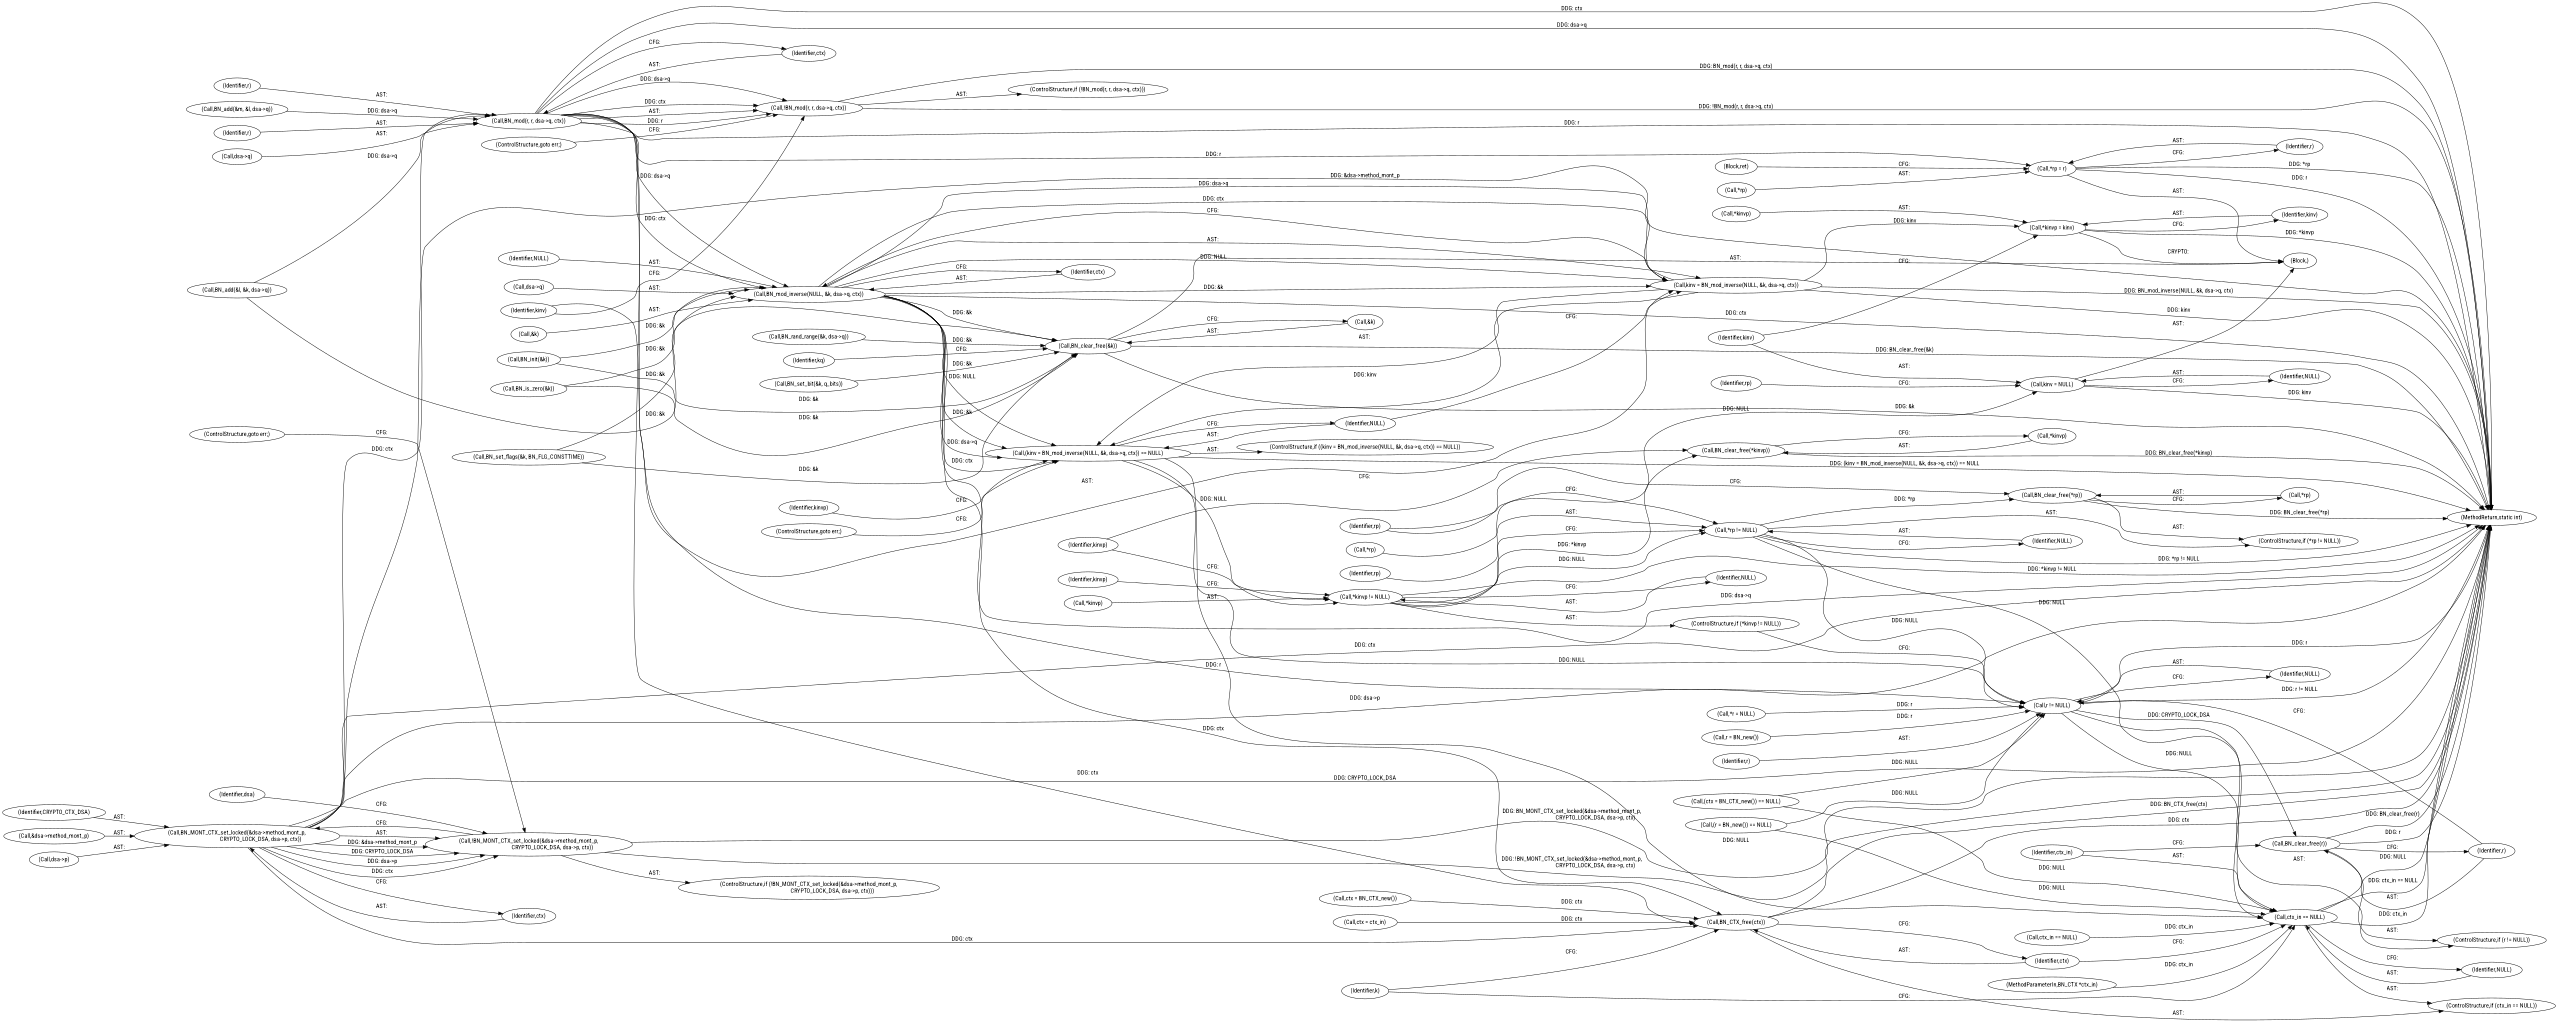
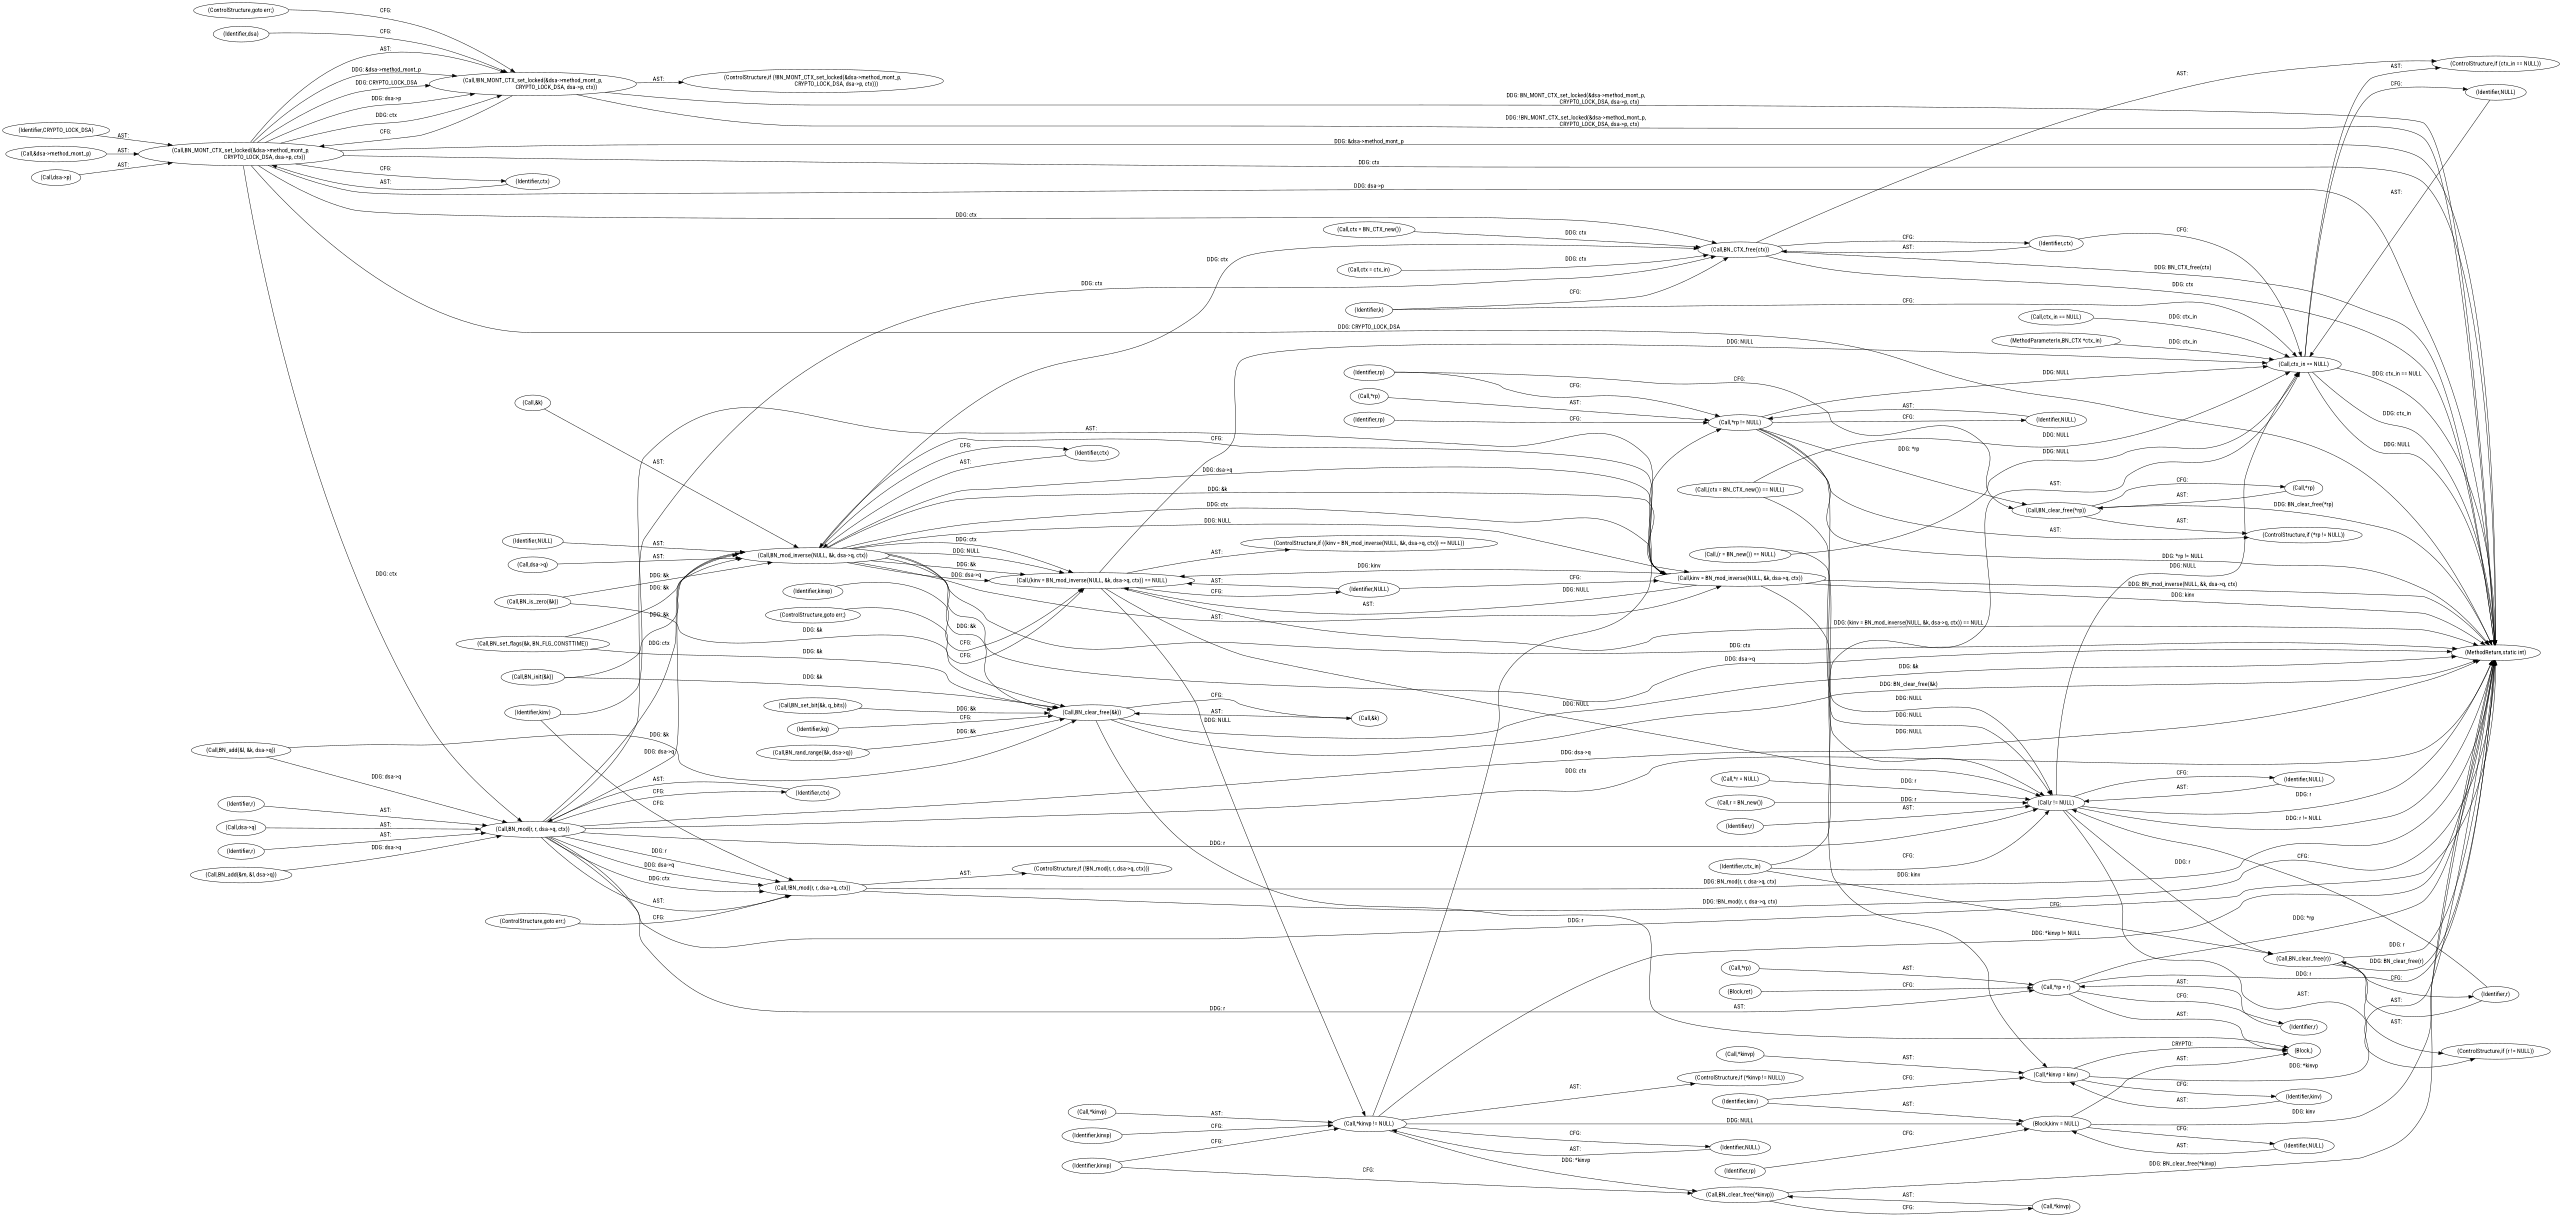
(2052, 385) -> (2056, 1124)
(1899, 654) -> (1917, 869)
(2179, 715) -> (2183, 862)
(54, 813) -> (56, 130)
